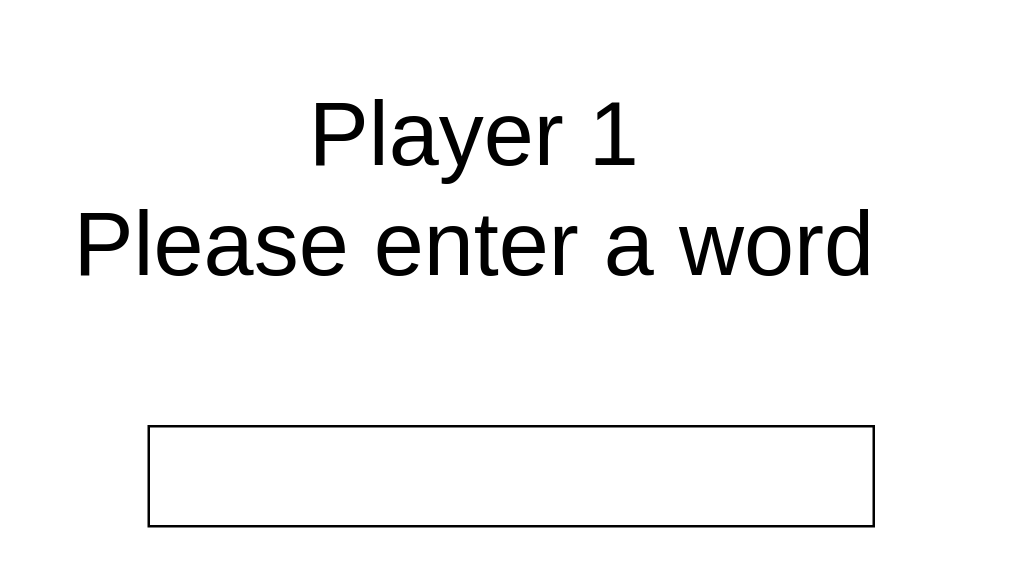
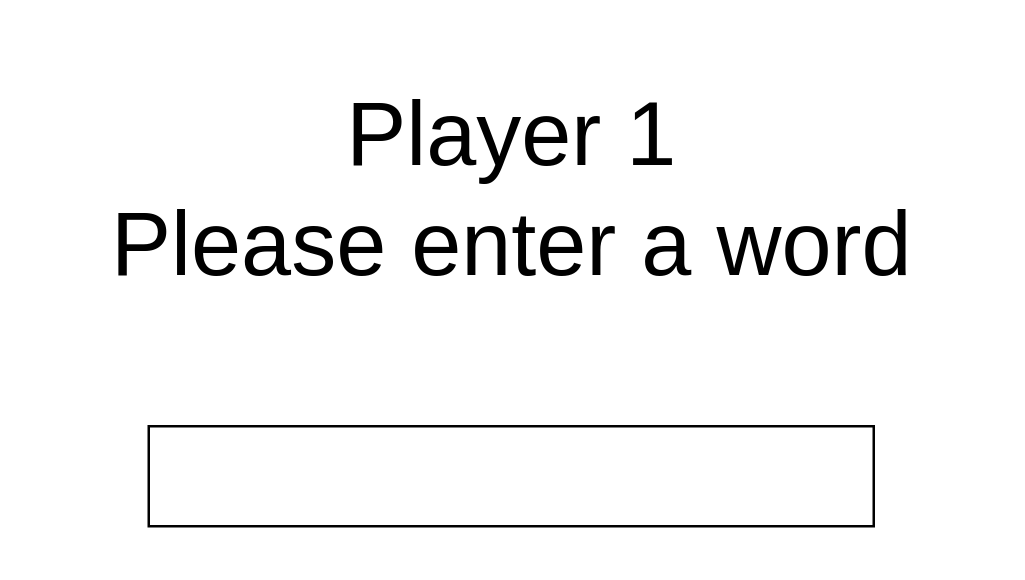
(474, 189) -> (511, 189)
